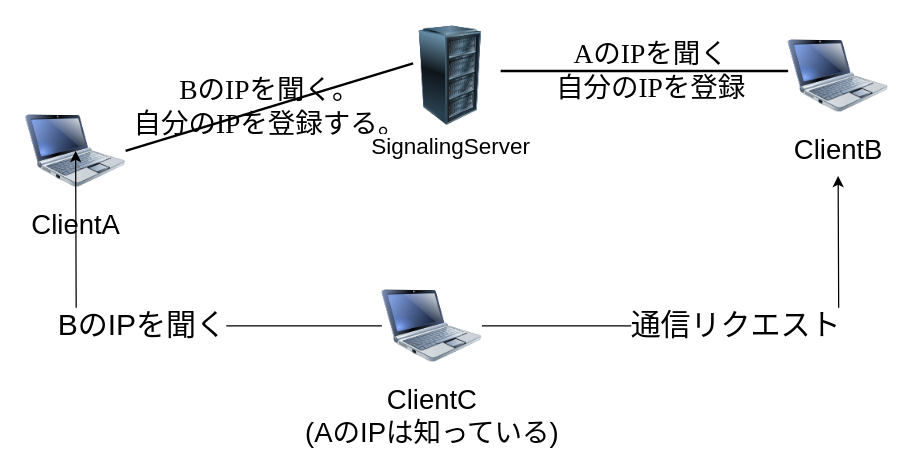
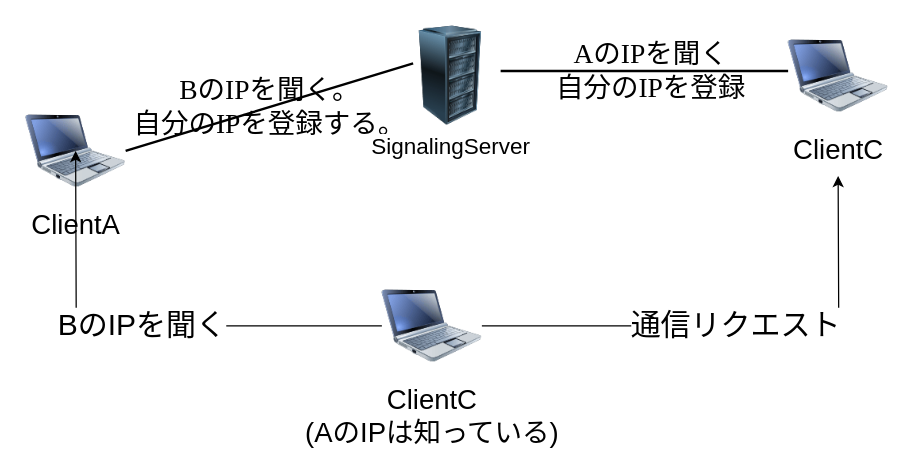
(839, 151) -> (839, 151)
